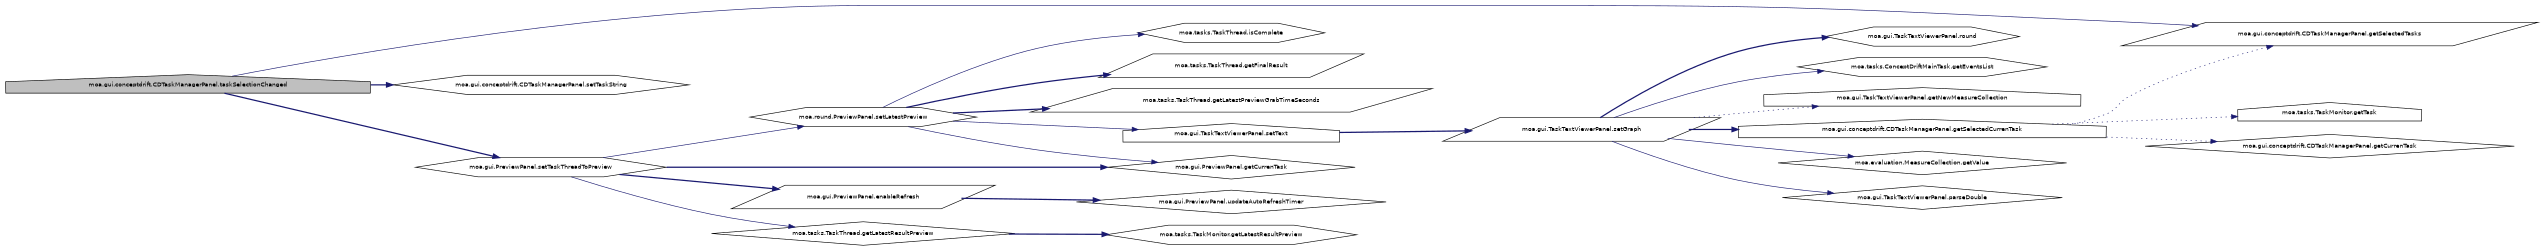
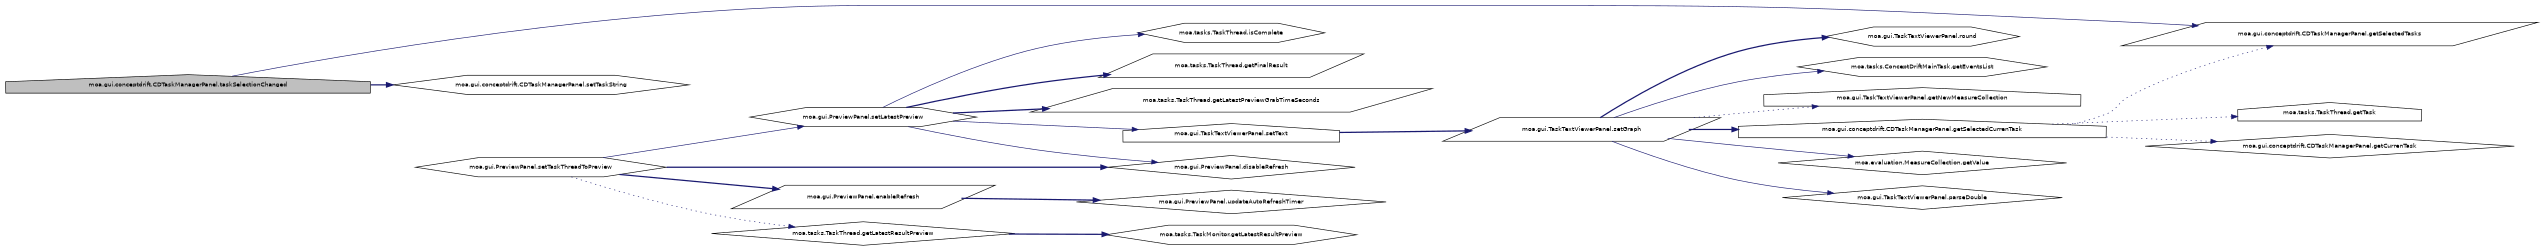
(2330, 113) -> (2330, 113)
(863, 117) -> (863, 117)
(359, 125) -> none
(1231, 167) -> (1231, 167)
(679, 207) -> (679, 207)
